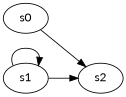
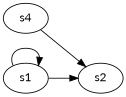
(26, 18) -> (26, 18)
